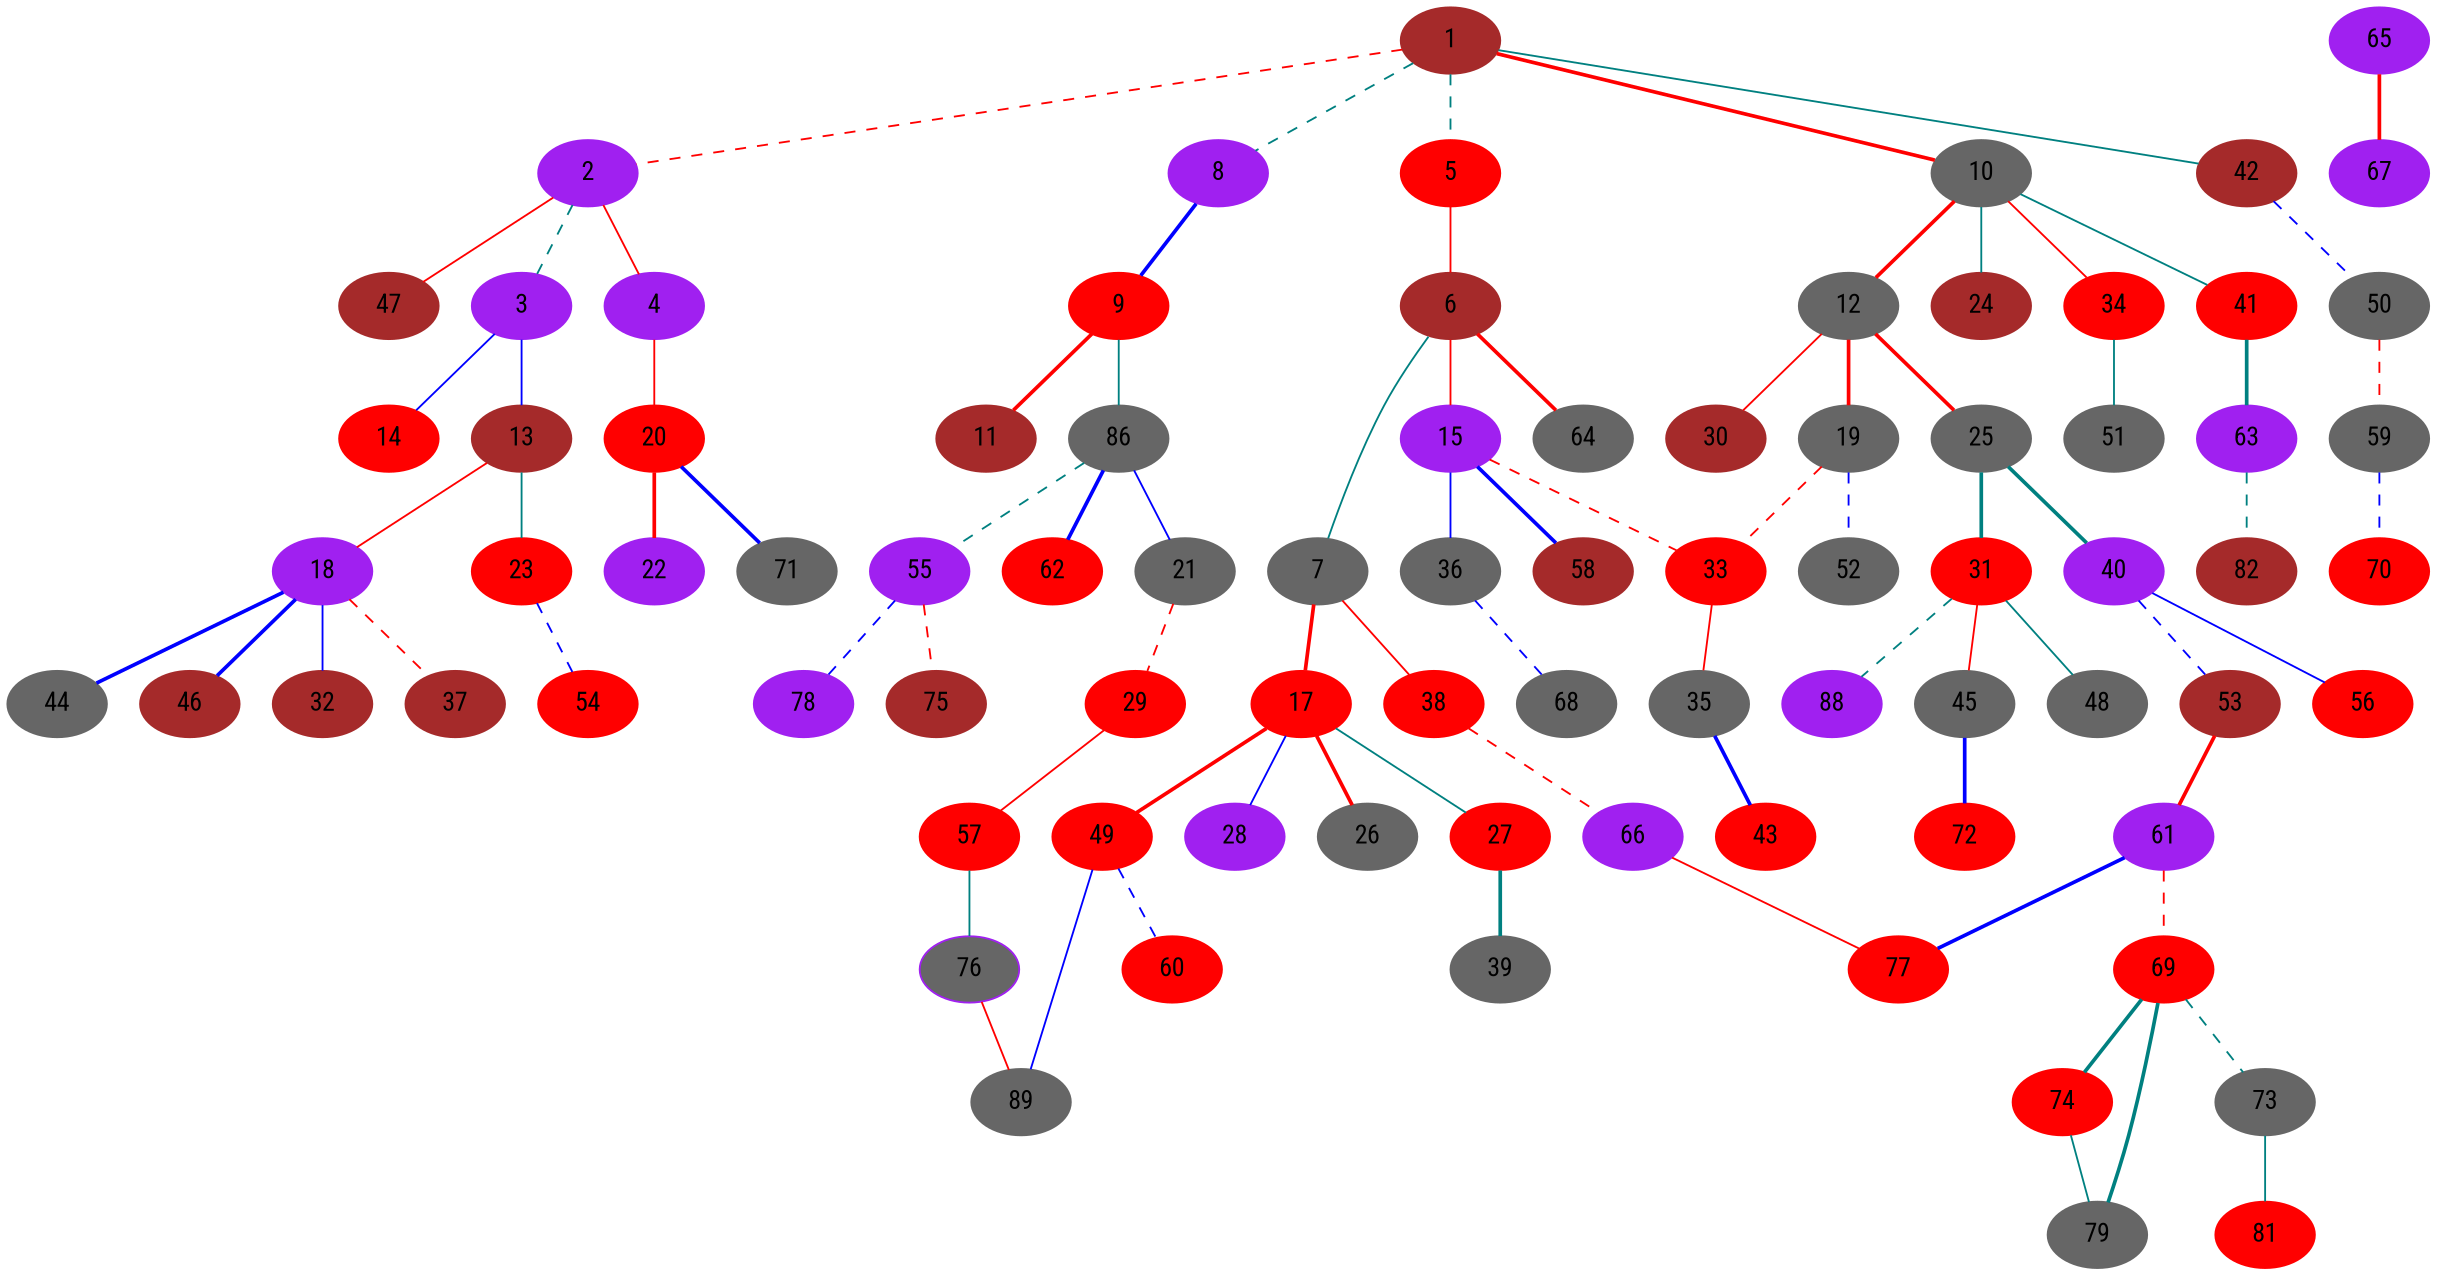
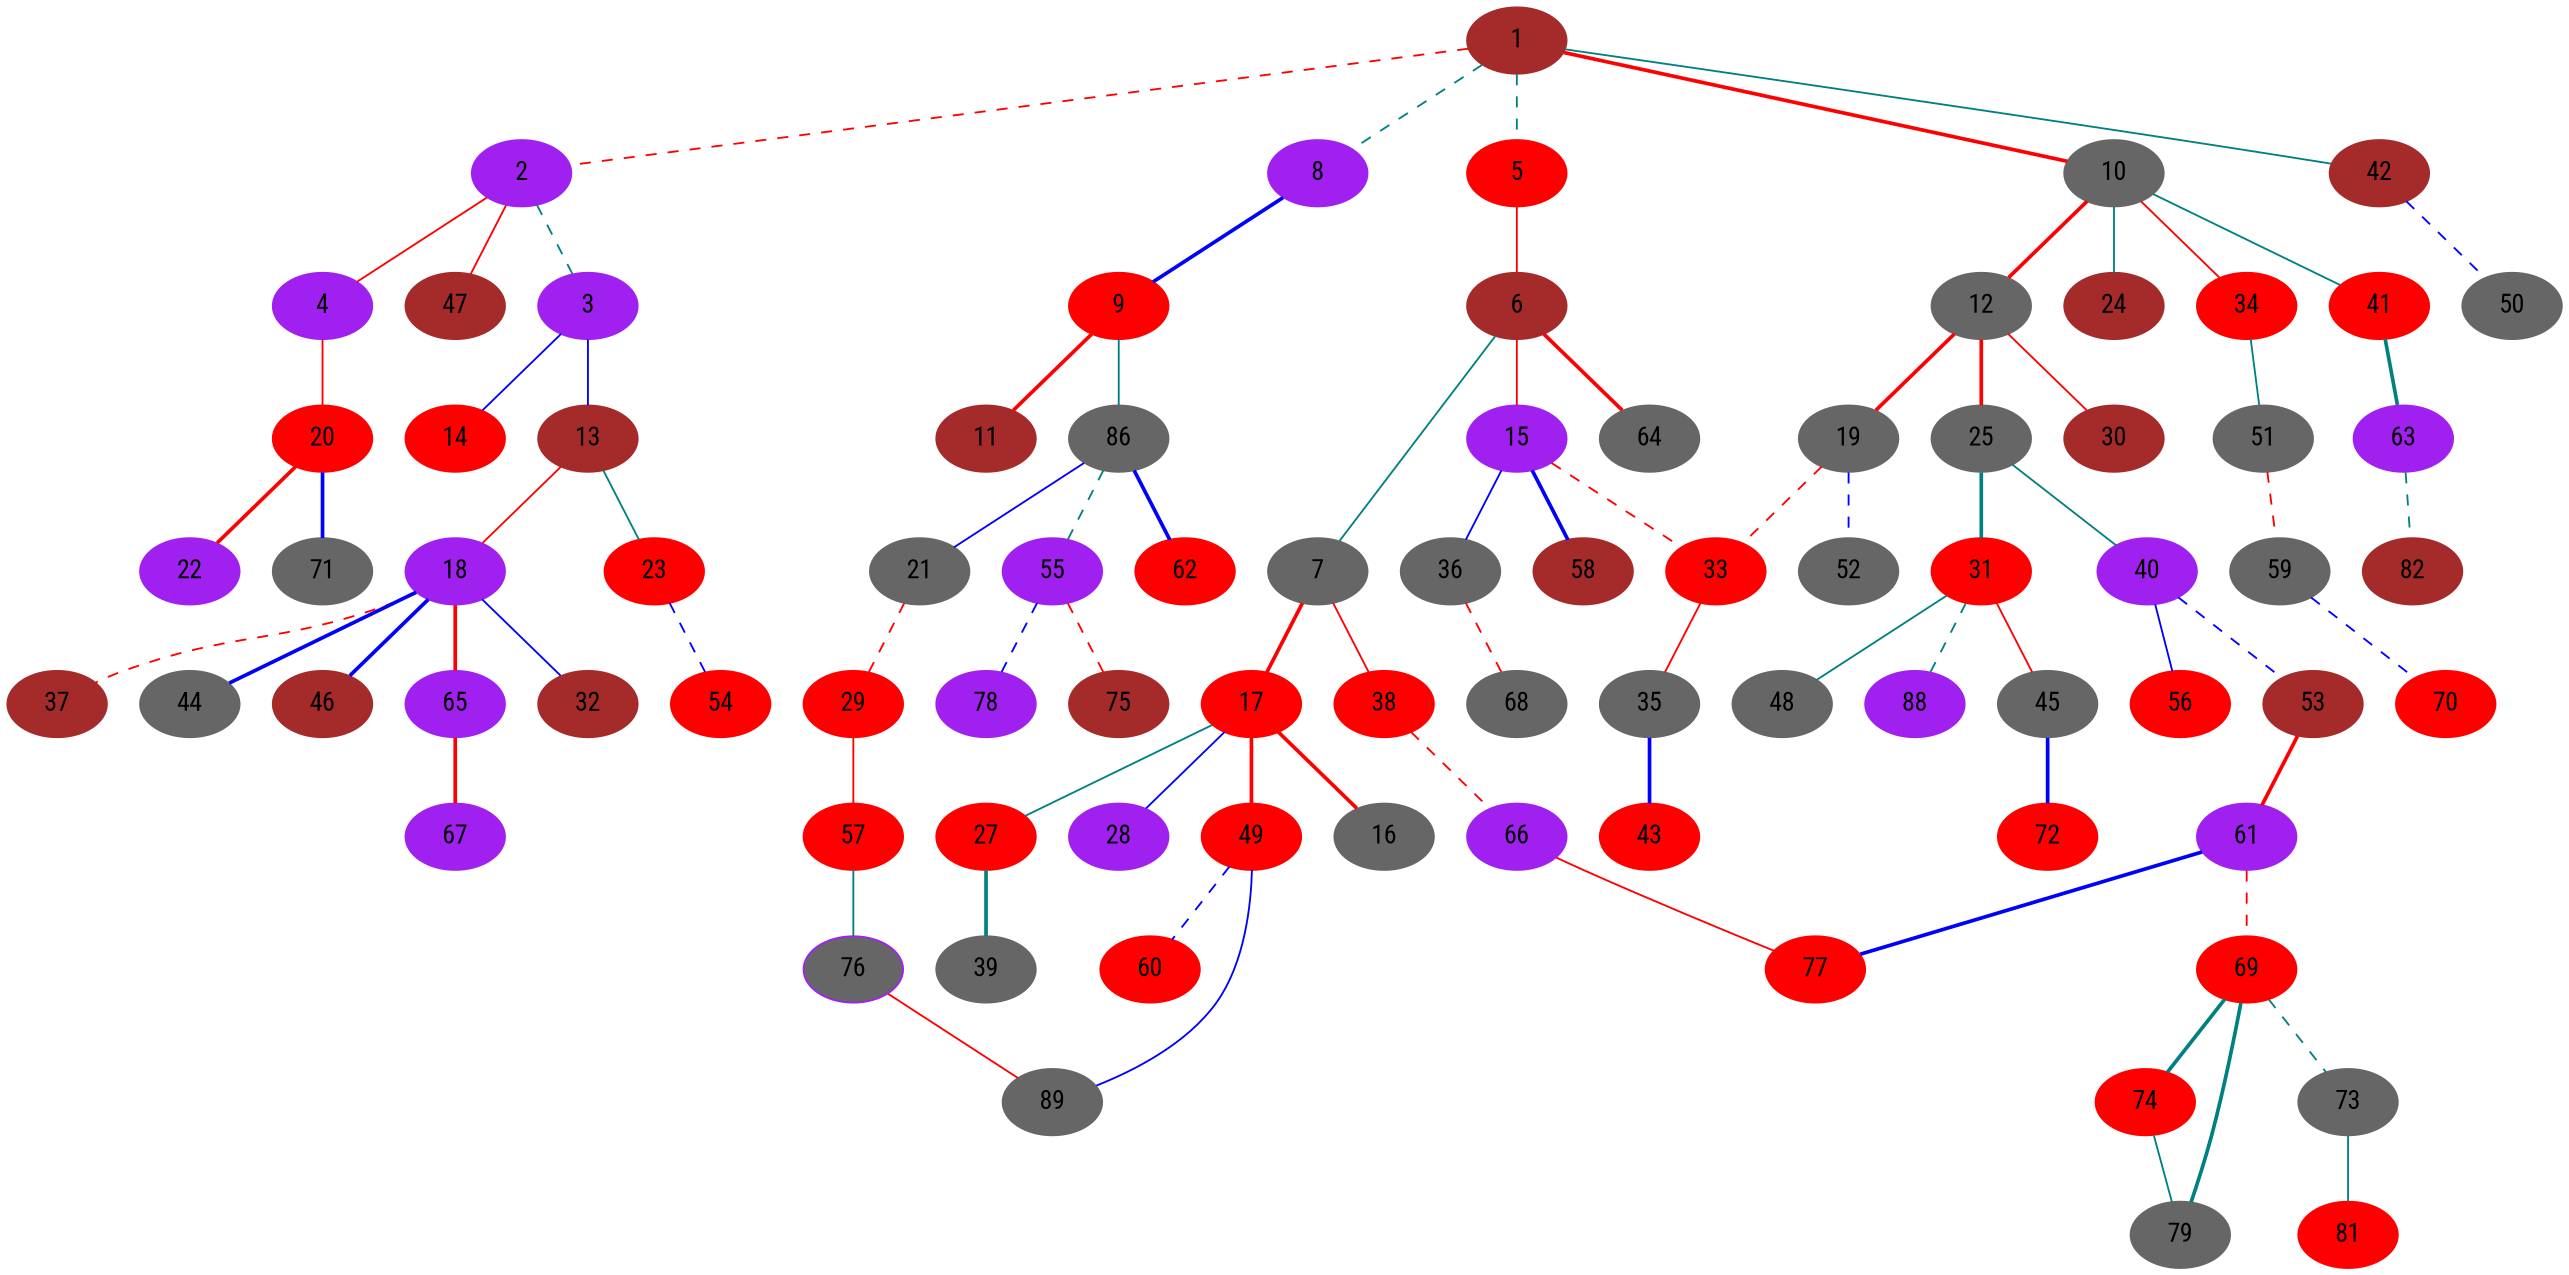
(2379, 372) -> (2272, 505)
(2047, 505) -> (2064, 505)
none -> (455, 638)
(1509, 638) -> (1484, 638)
(1368, 837) -> (1384, 837)
